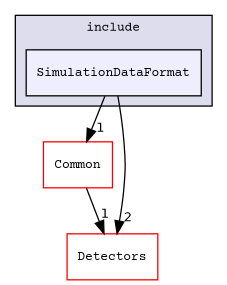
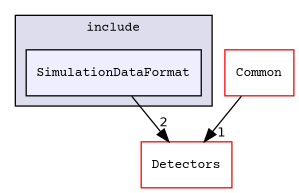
(98, 114) -> none
